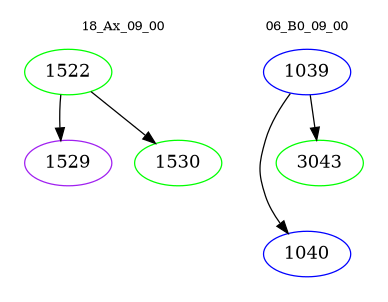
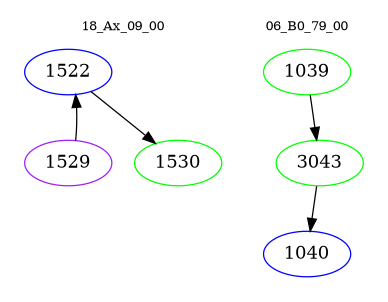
(307, 27) -> (307, 27)
(68, 72) -> (68, 72)
(307, 72) -> (307, 72)
(60, 111) -> (77, 124)
(261, 157) -> (314, 202)
